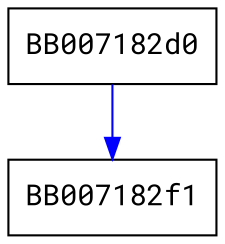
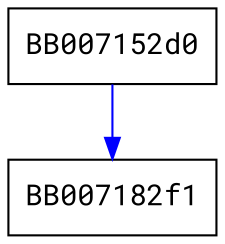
(112, 46) -> (112, 46)
